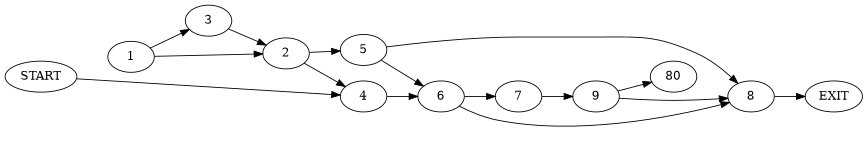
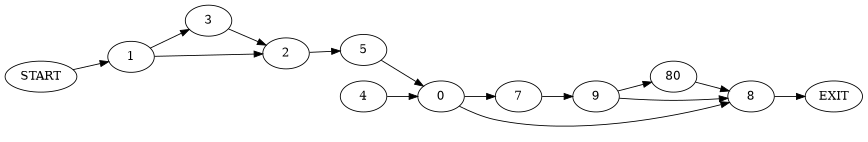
(564, 37) -> (708, 85)
(321, 73) -> none
(204, 87) -> (87, 67)
(441, 96) -> (441, 96)
